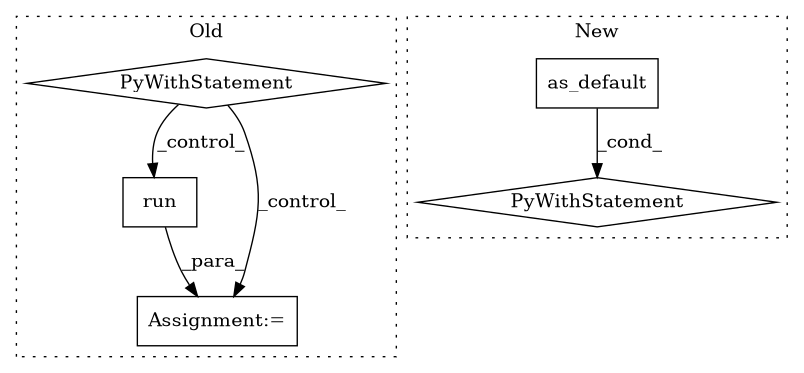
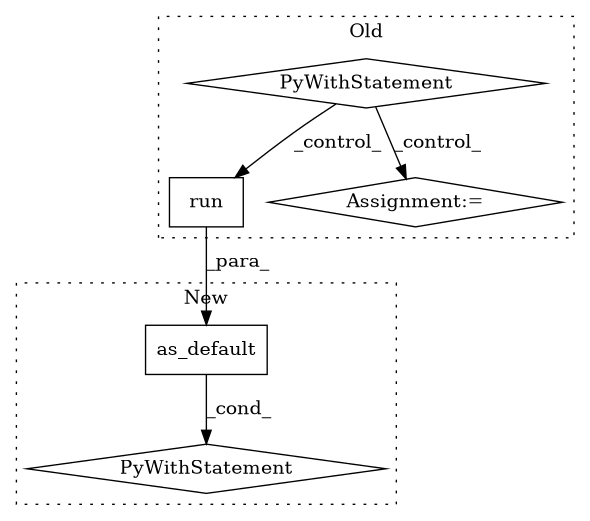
(175, 257) -> (206, 269)
(217, 321) -> (415, 202)
